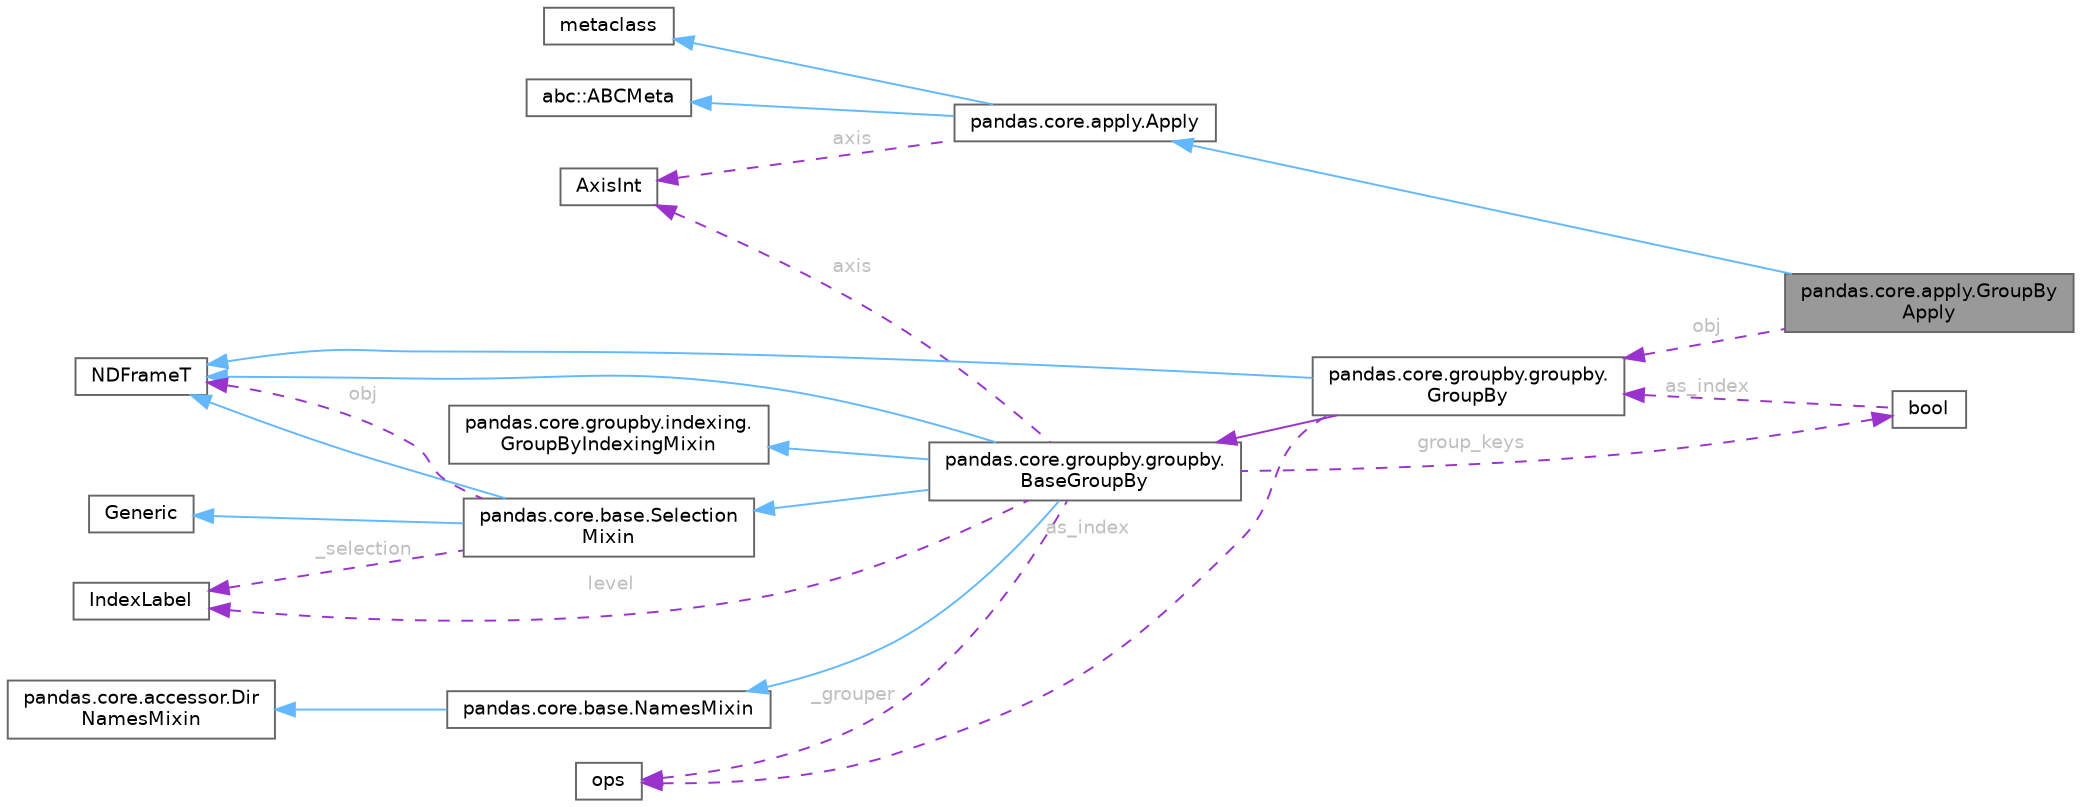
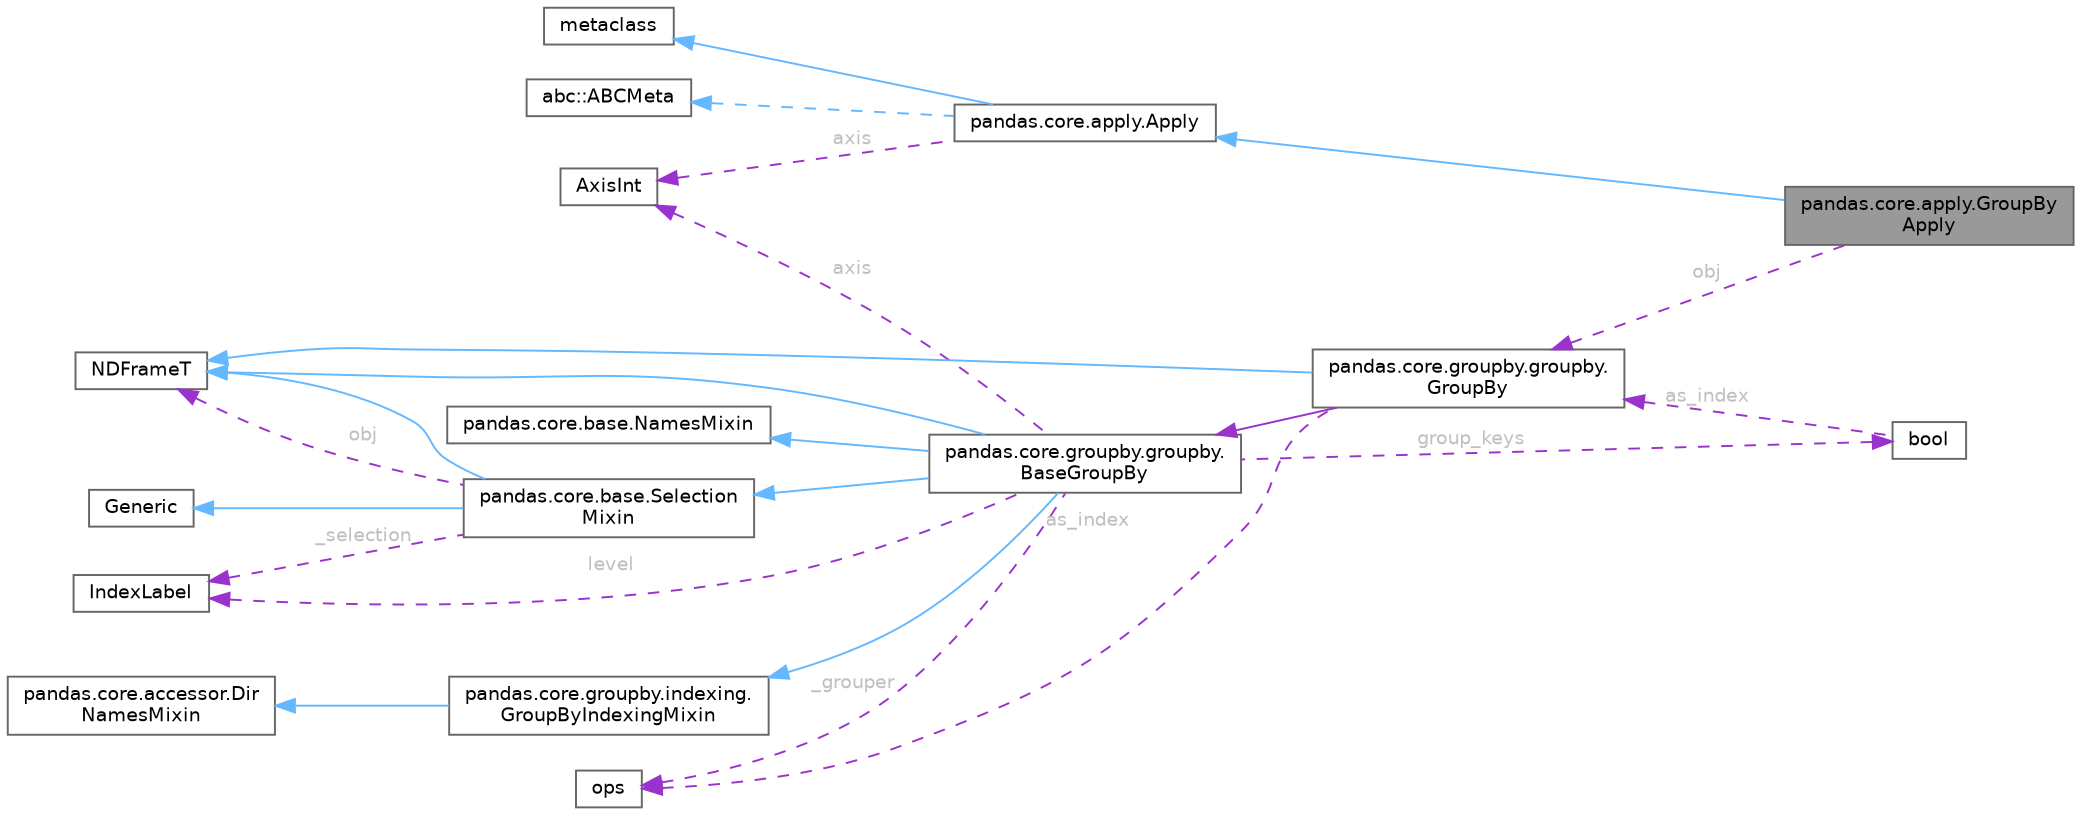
(833, 110) -> (833, 110)
(371, 710) -> (372, 706)
